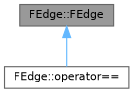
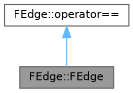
(67, 52) -> (67, 52)
